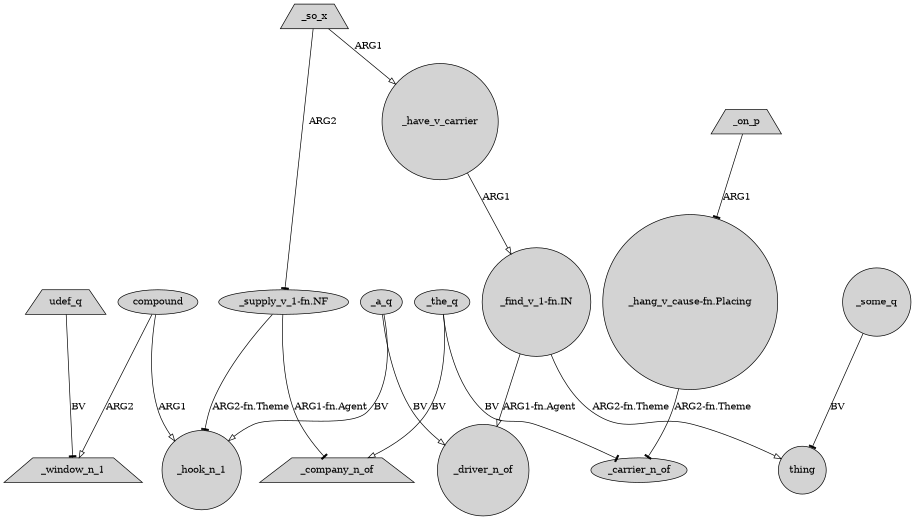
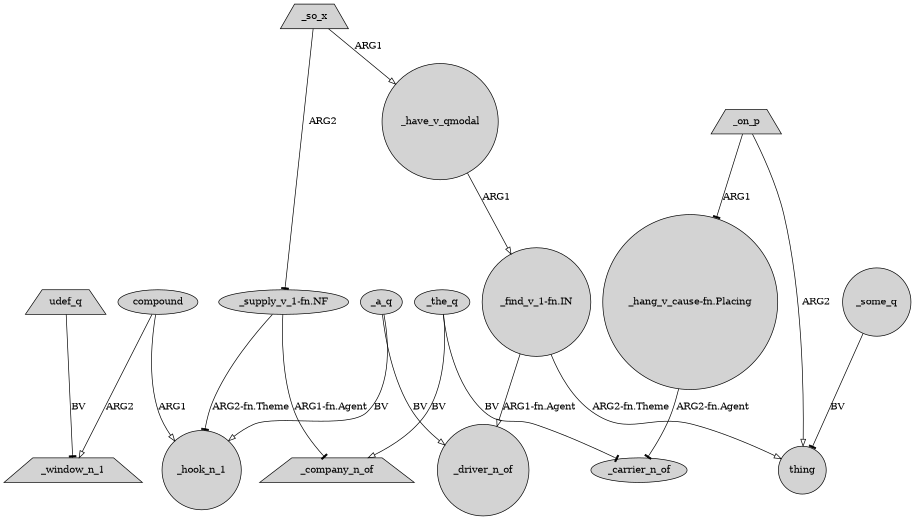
(440, 122) -> (440, 122)
none -> (796, 283)
(713, 407) -> (713, 407)
